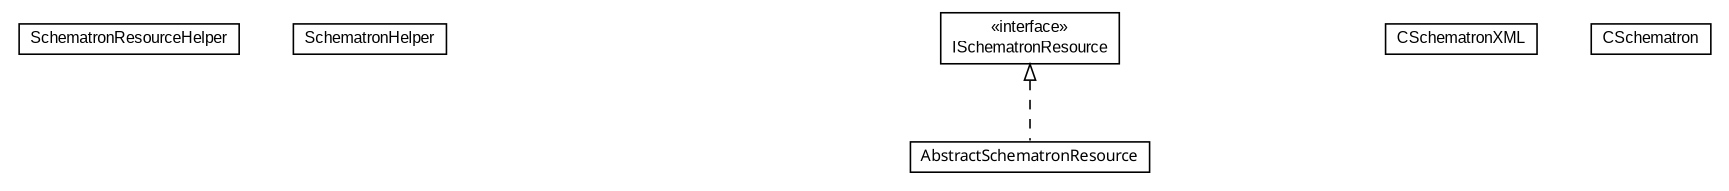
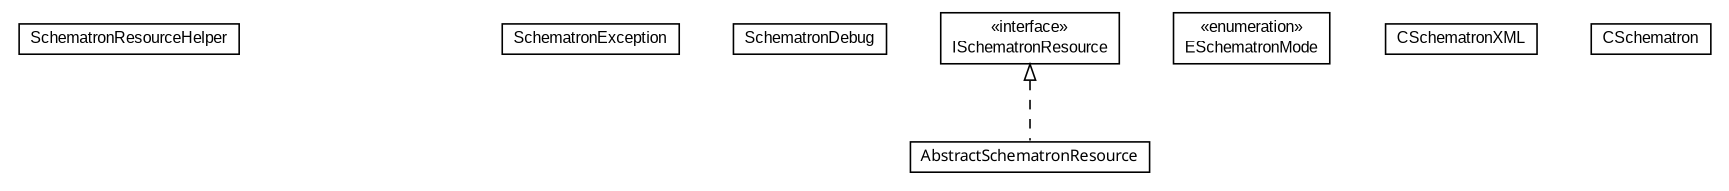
(370, 38) -> none
none -> (590, 38)
none -> (810, 38)
none -> (1252, 38)
